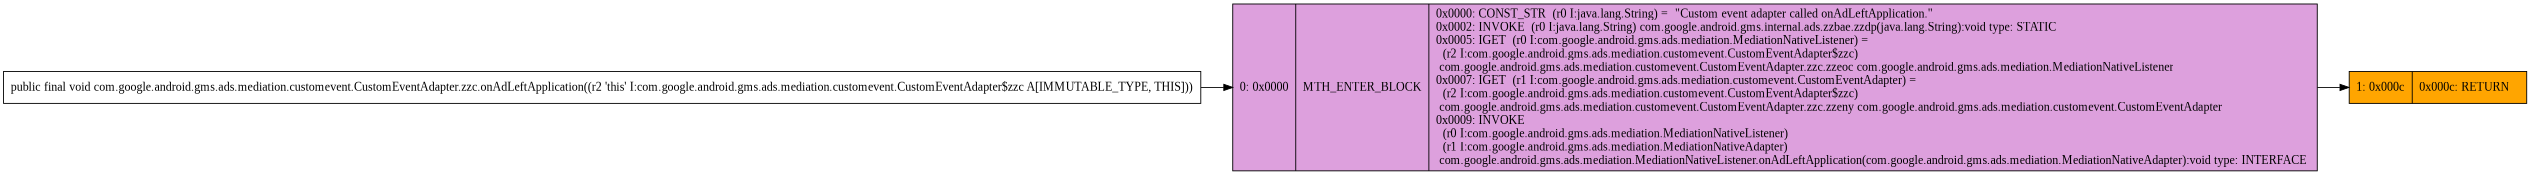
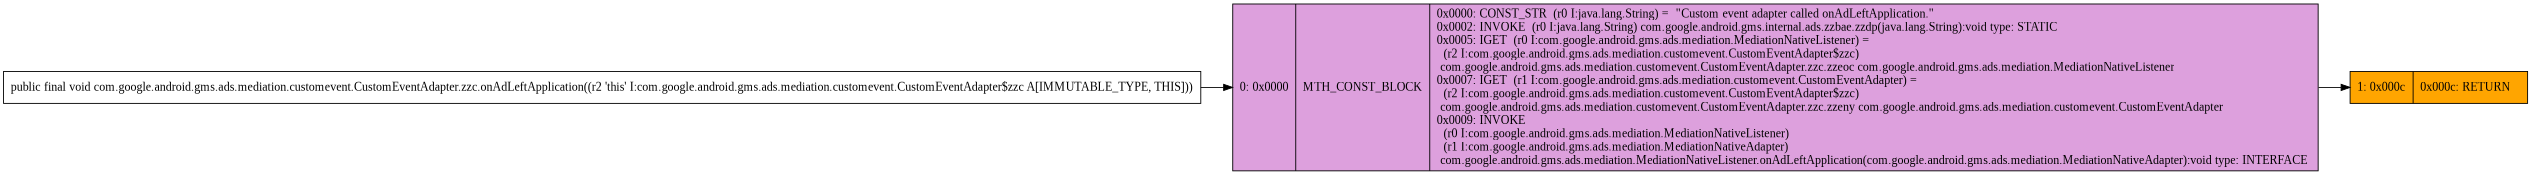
(1362, 87) -> (1363, 87)
